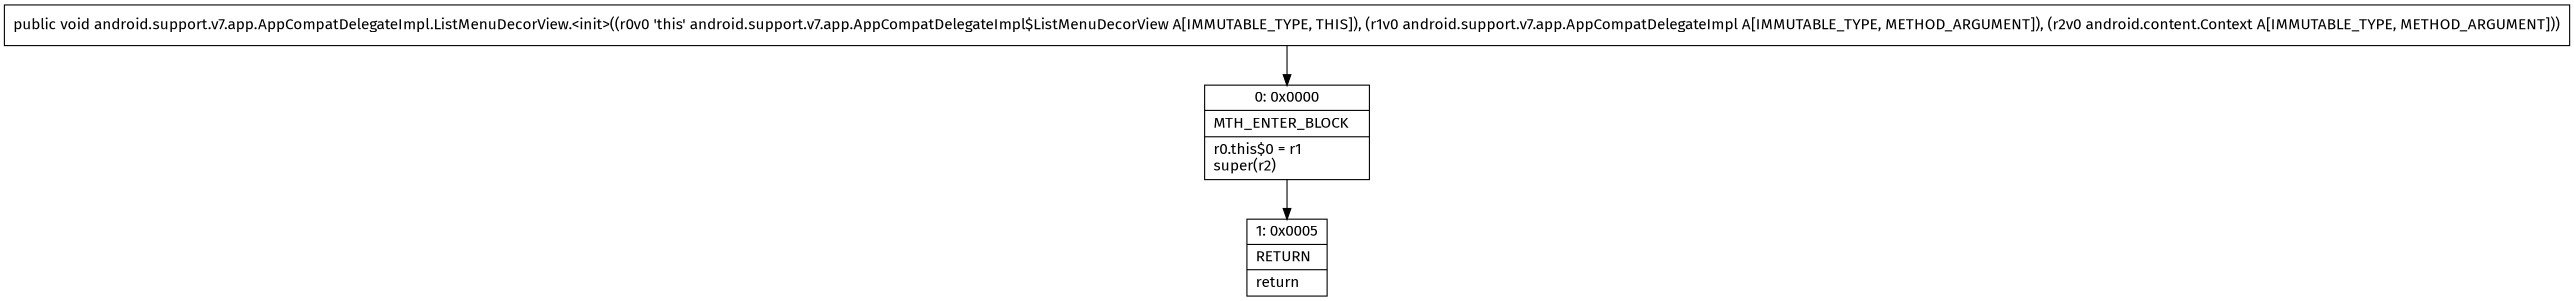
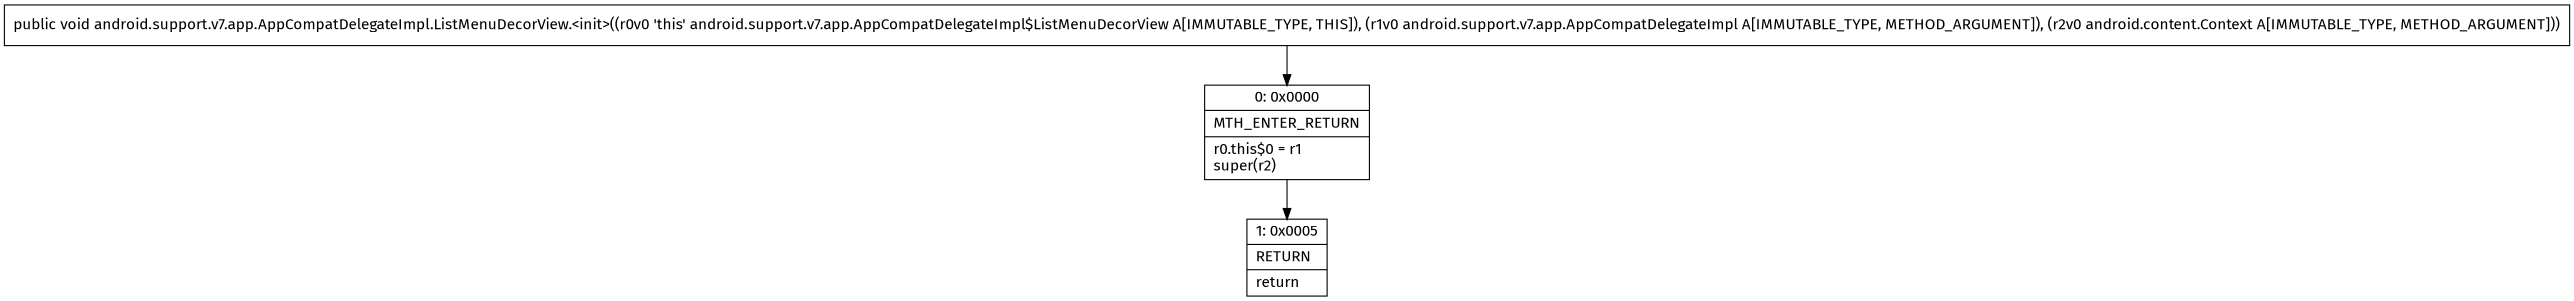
(1282, 123) -> (1287, 123)
